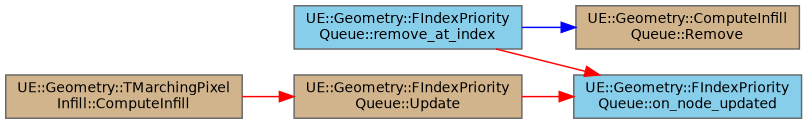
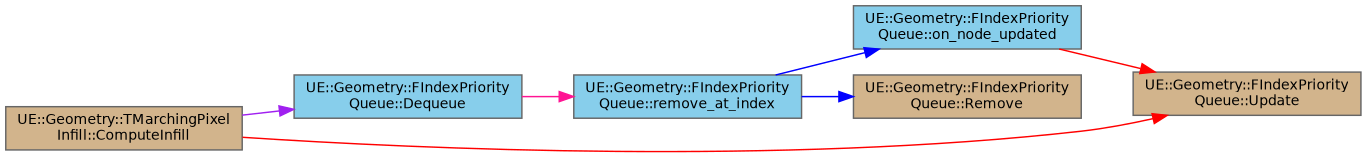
(688, 27) -> (967, 97)
(541, 60) -> (820, 64)
none -> (408, 97)
(541, 97) -> (1100, 59)
